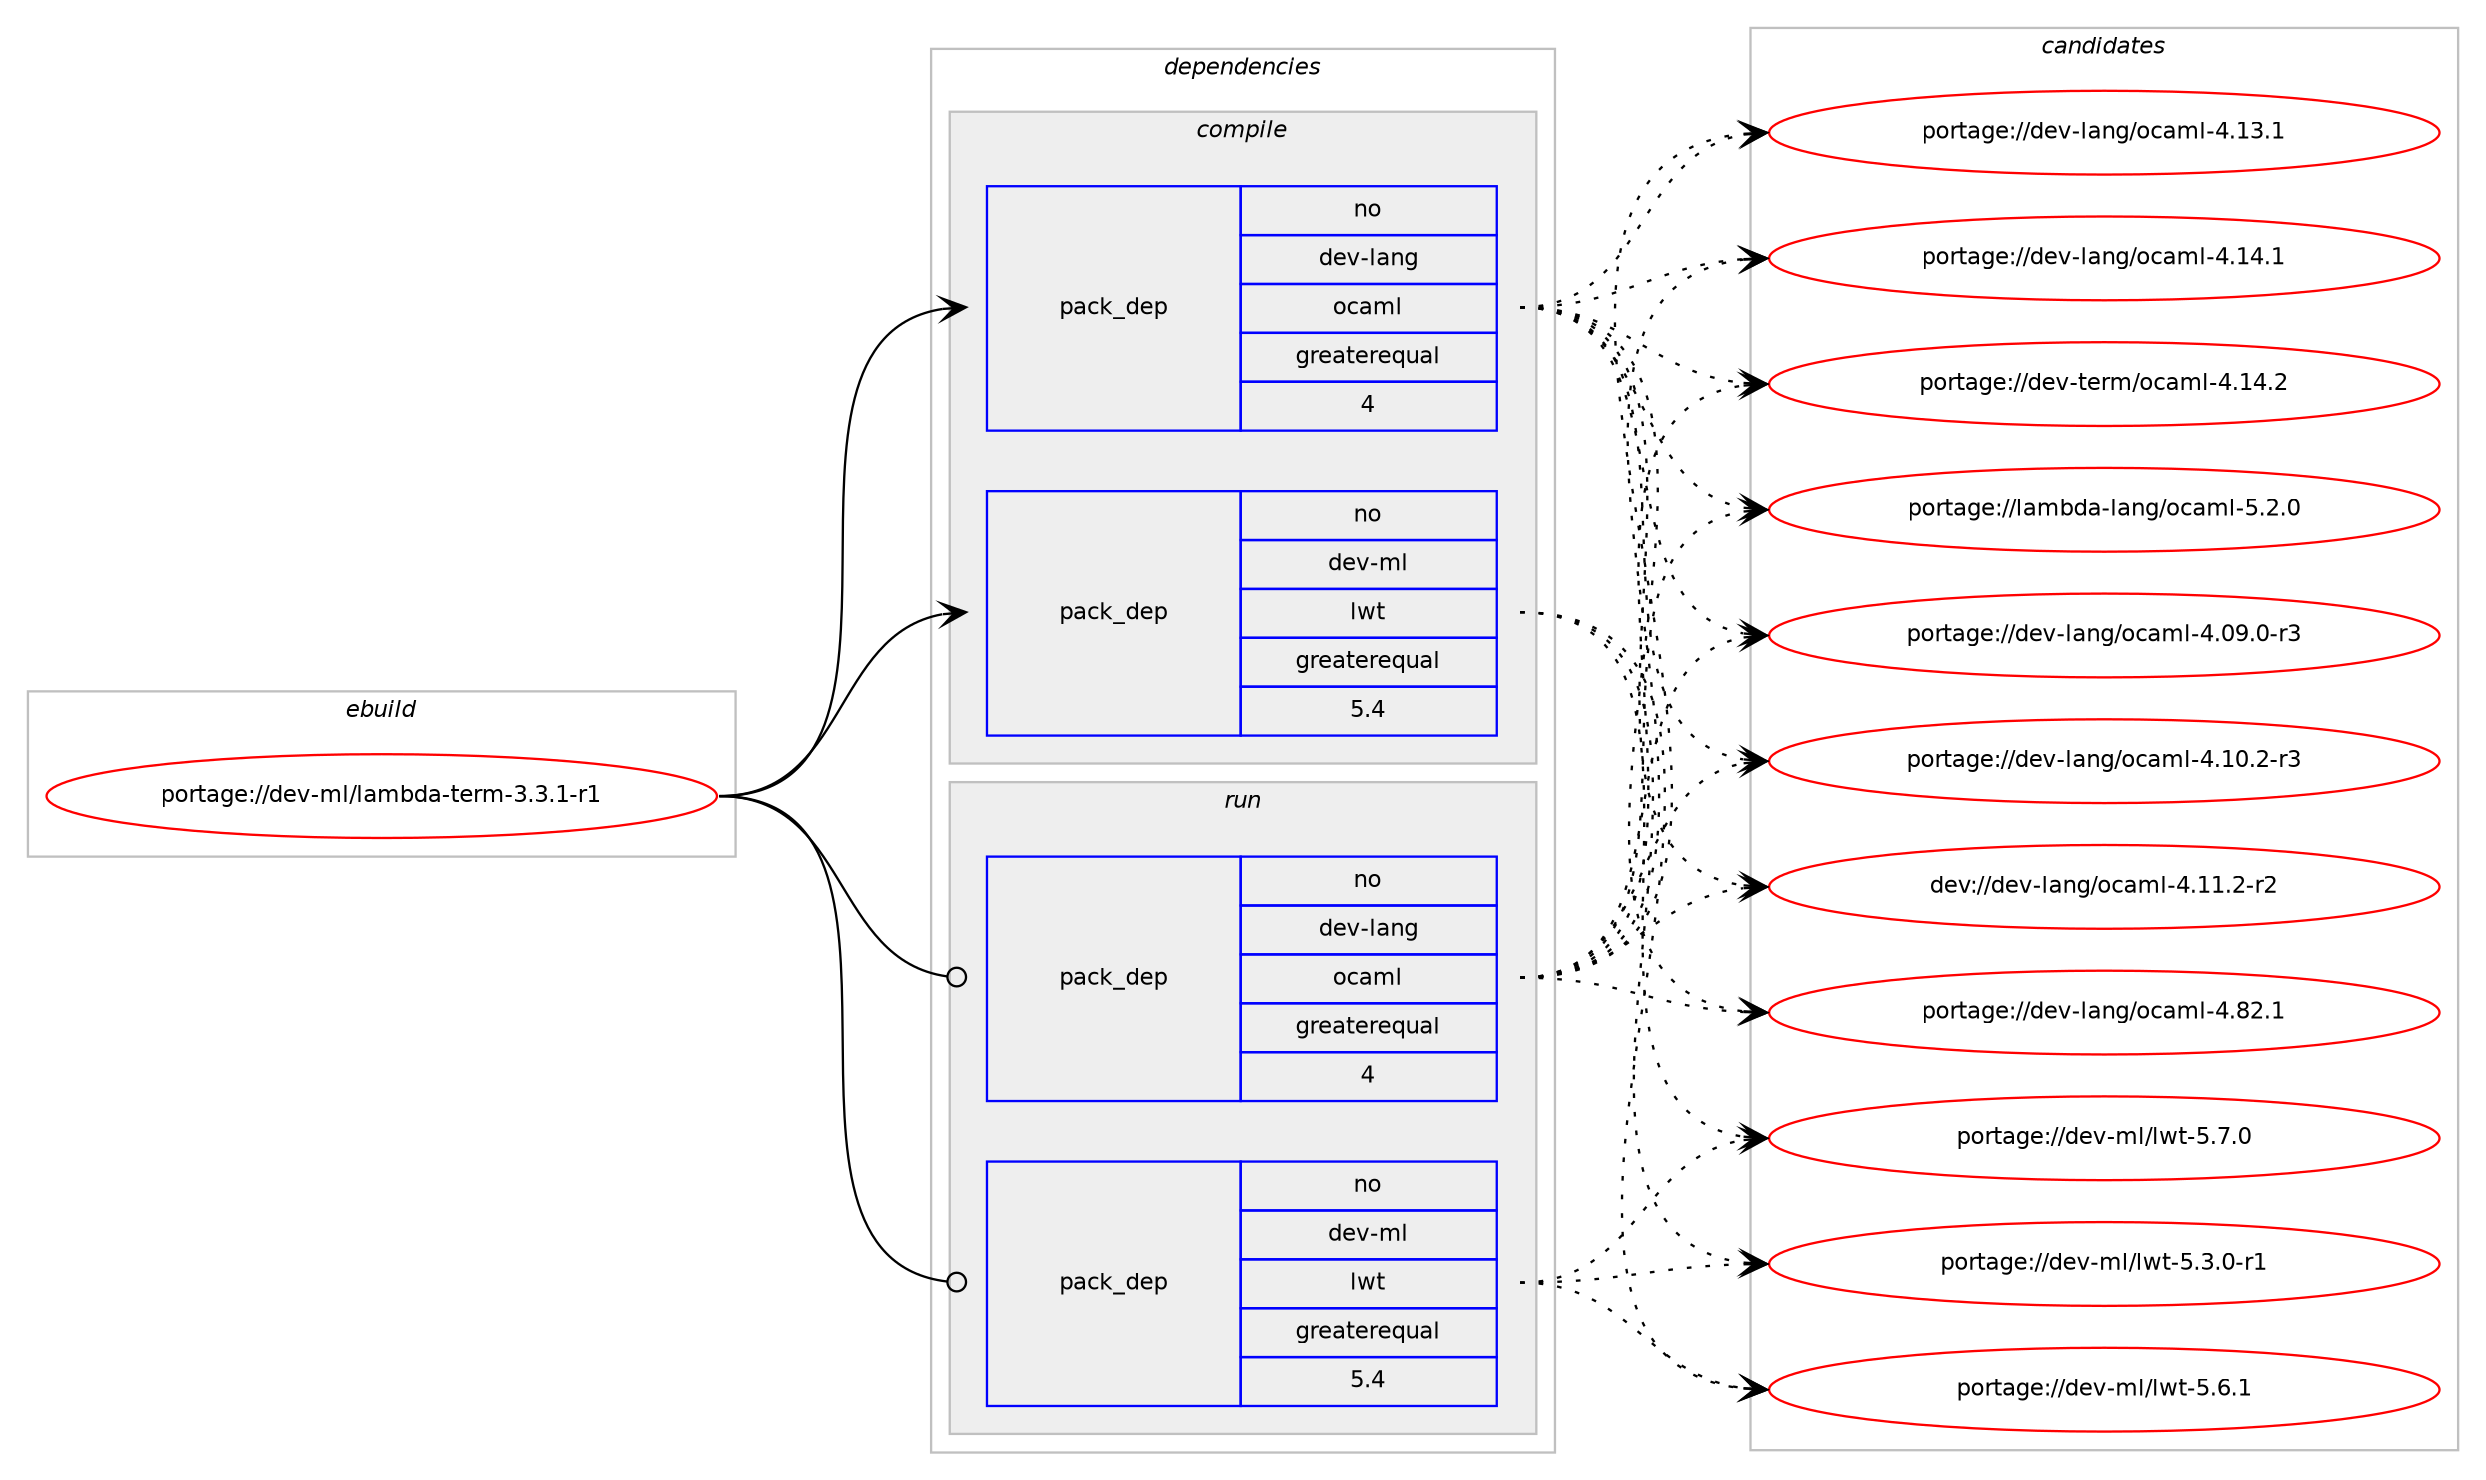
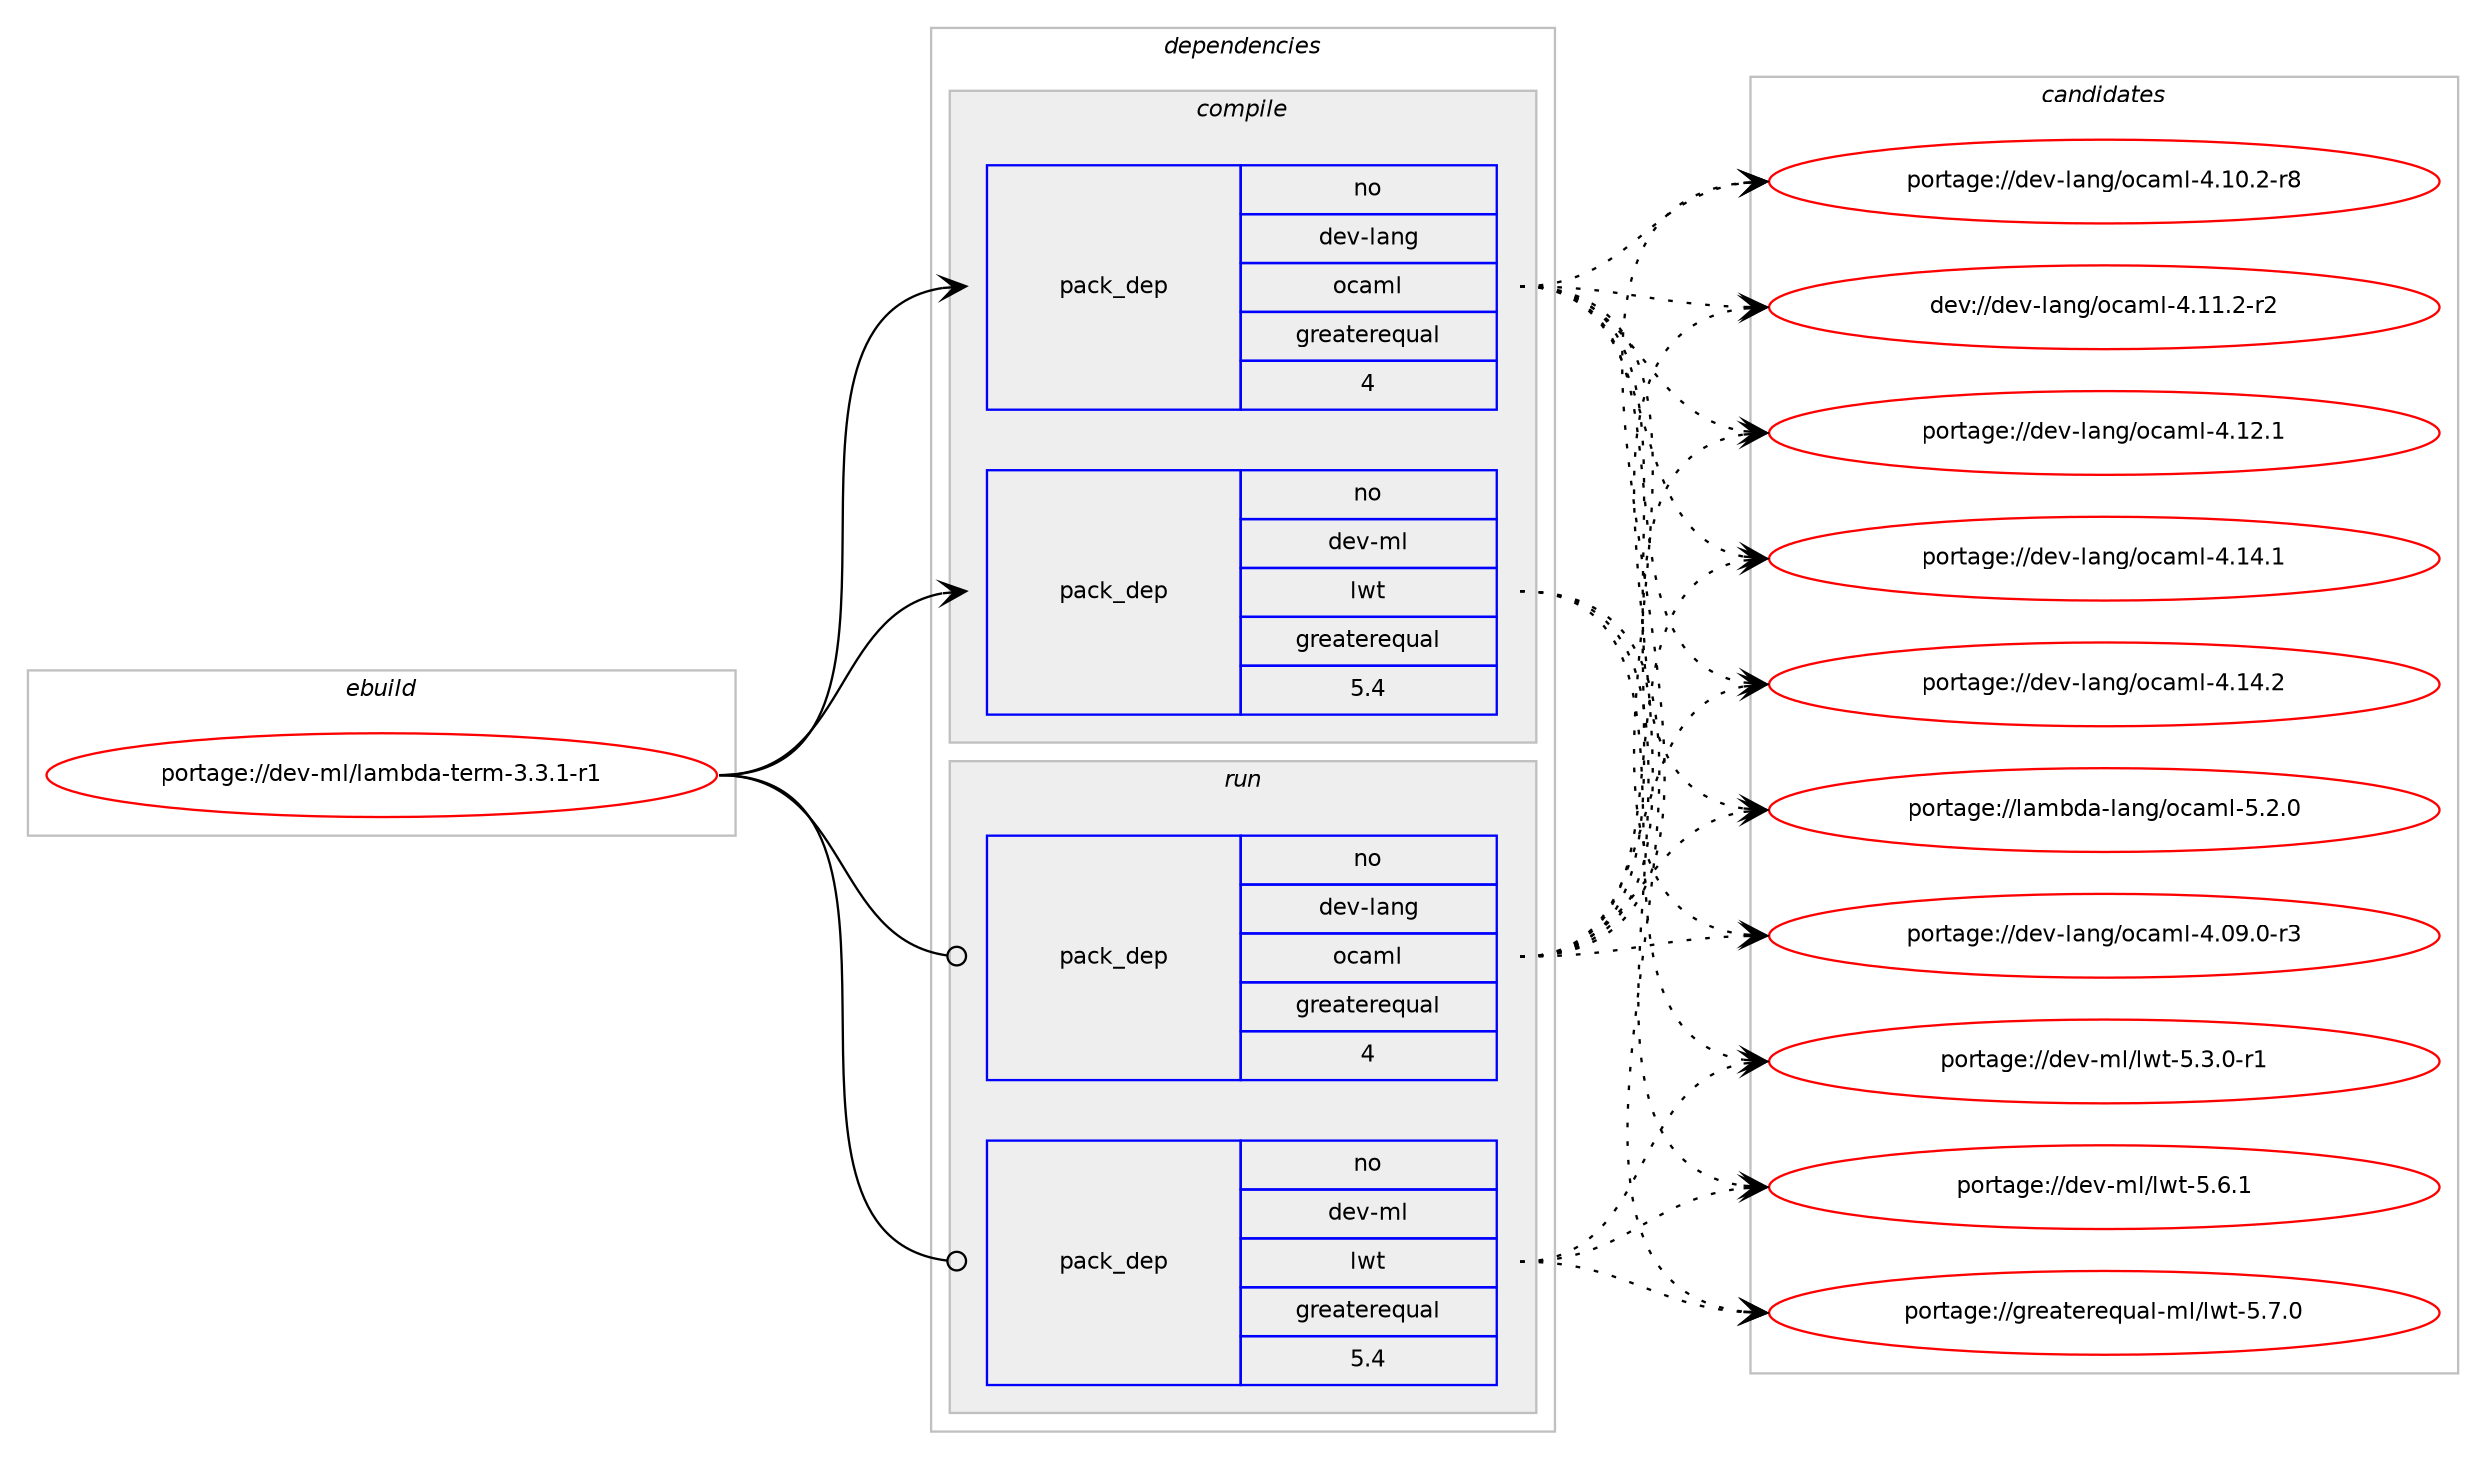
(2104, 133) -> none
(2104, 384) -> (2104, 684)
(2104, 761) -> (2104, 182)
(2104, 1013) -> (2104, 433)
(2104, 1138) -> (2104, 1313)
